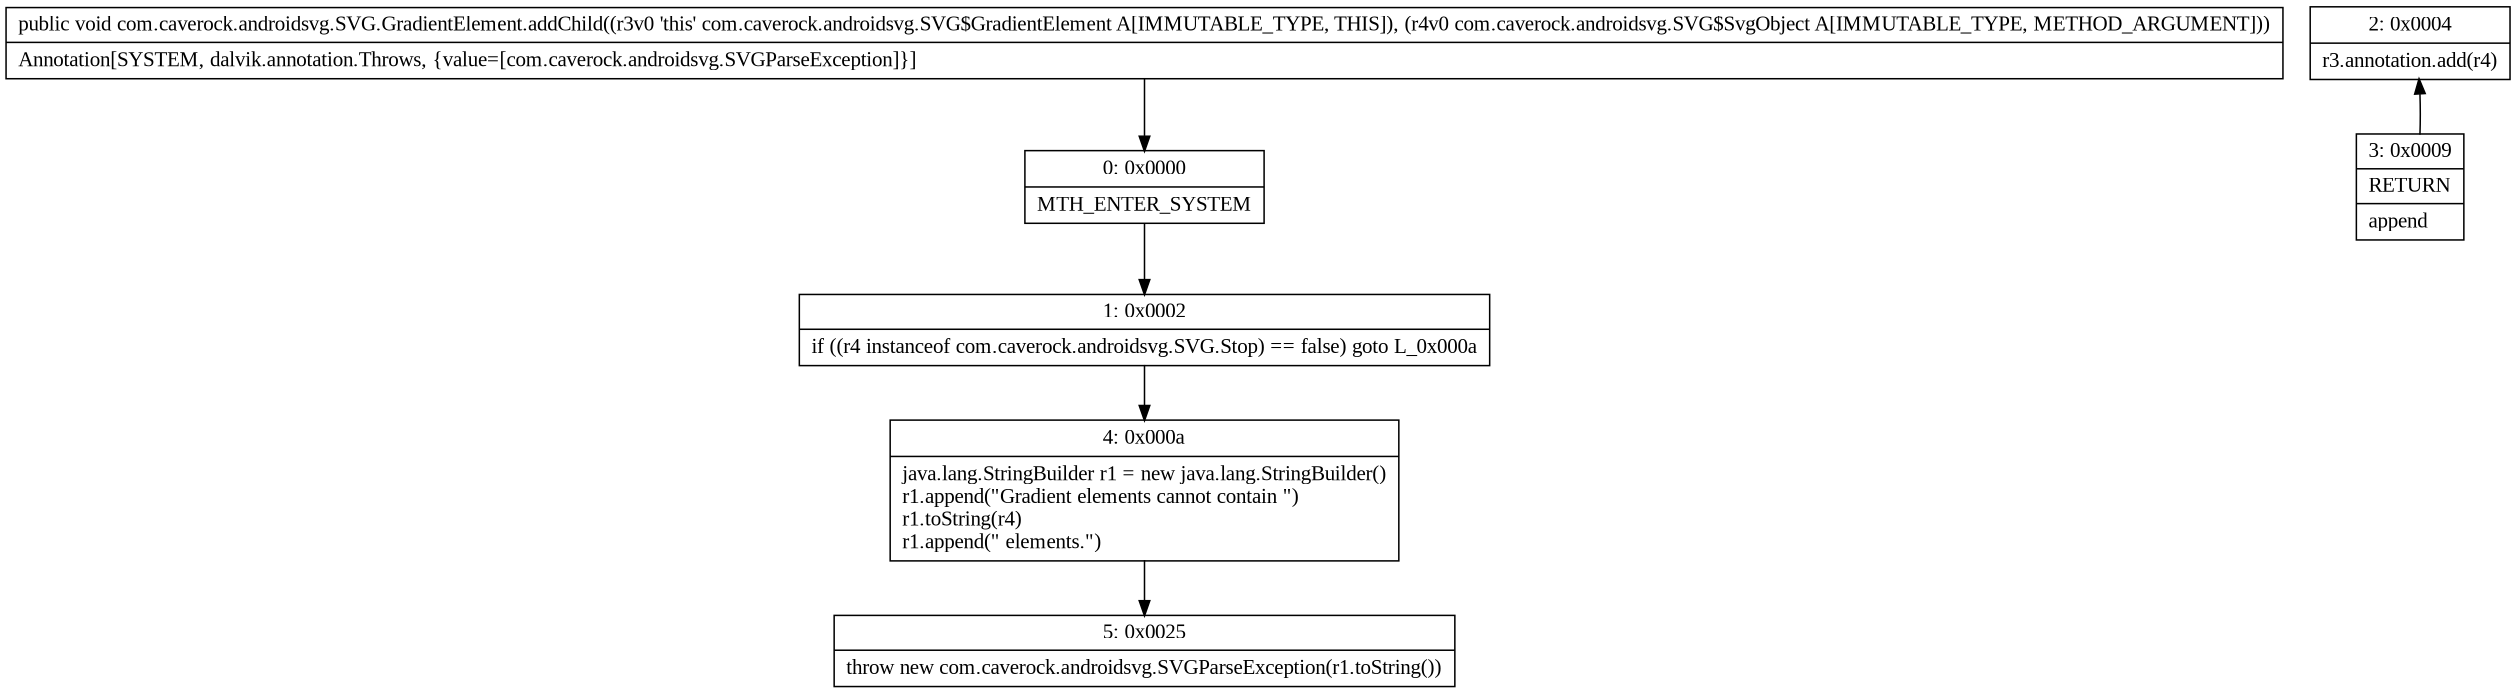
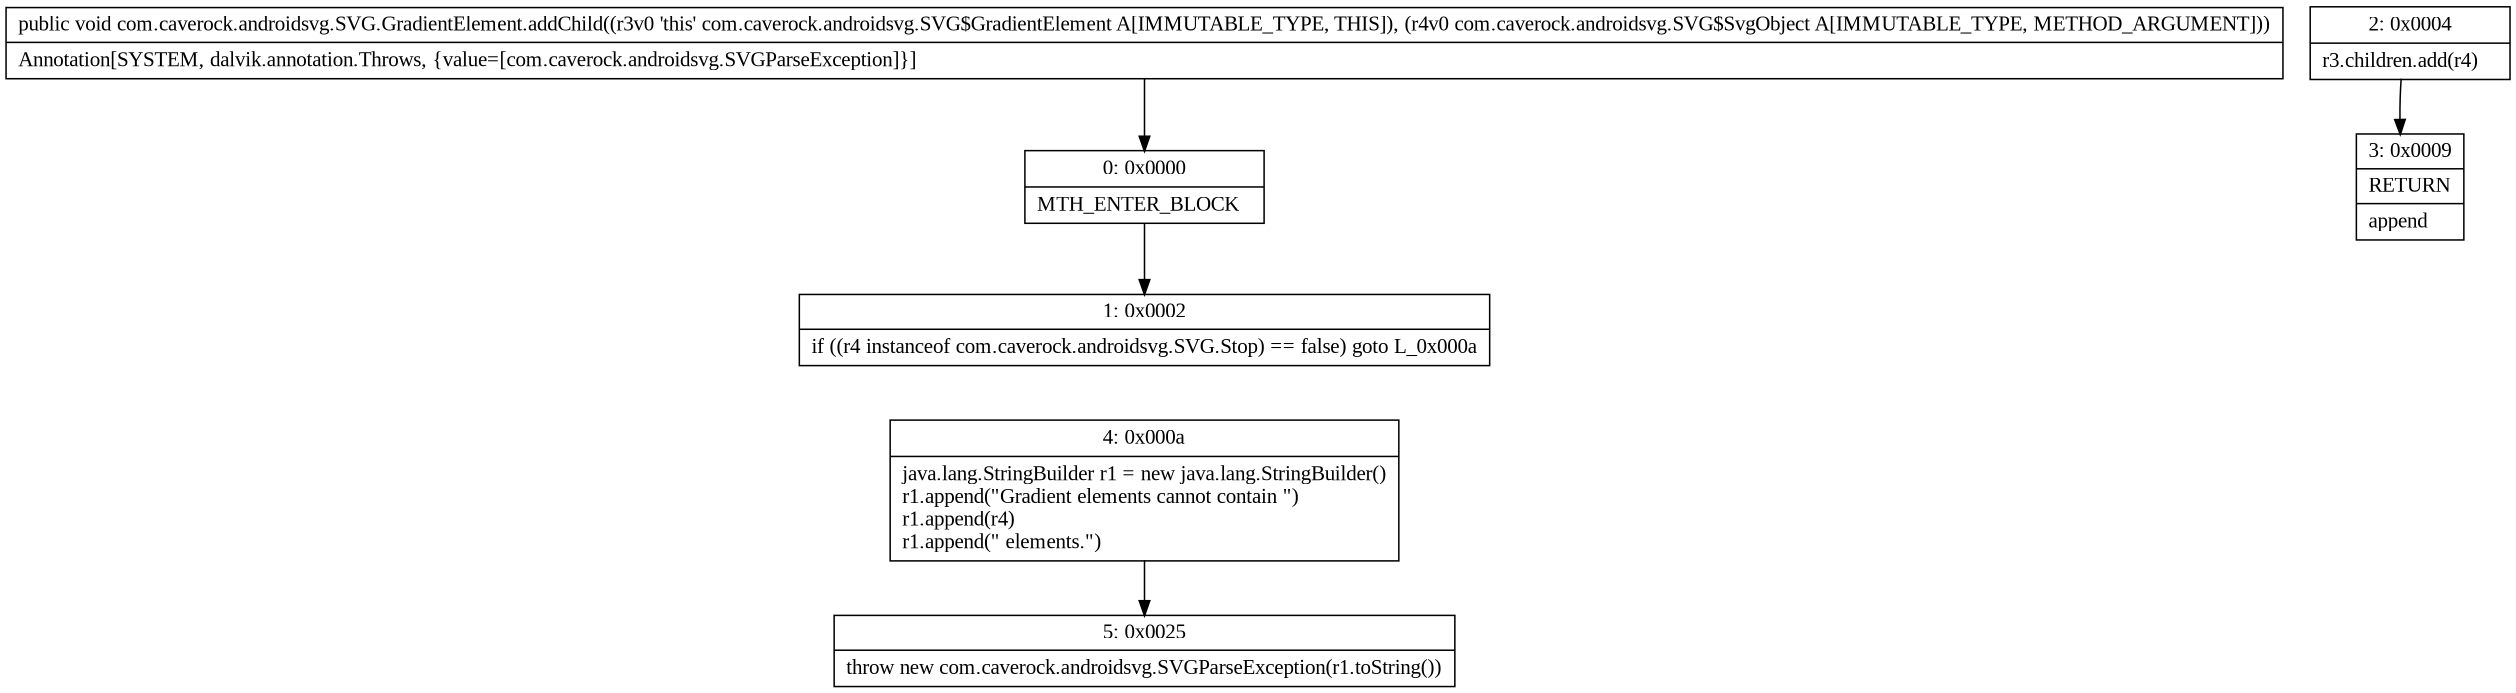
(2410, 61) -> (2400, 61)
(2420, 114) -> (2400, 99)
(1144, 204) -> (1138, 204)
(1144, 385) -> none
(962, 519) -> (959, 519)
